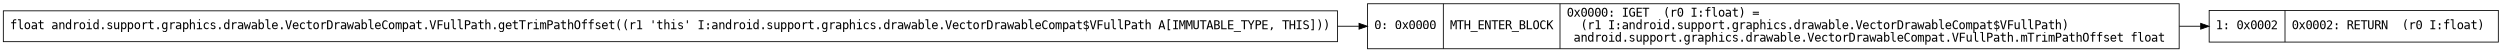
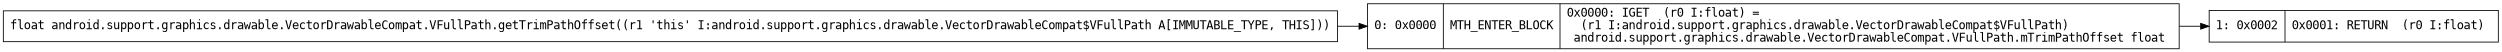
(2392, 26) -> (2392, 26)
